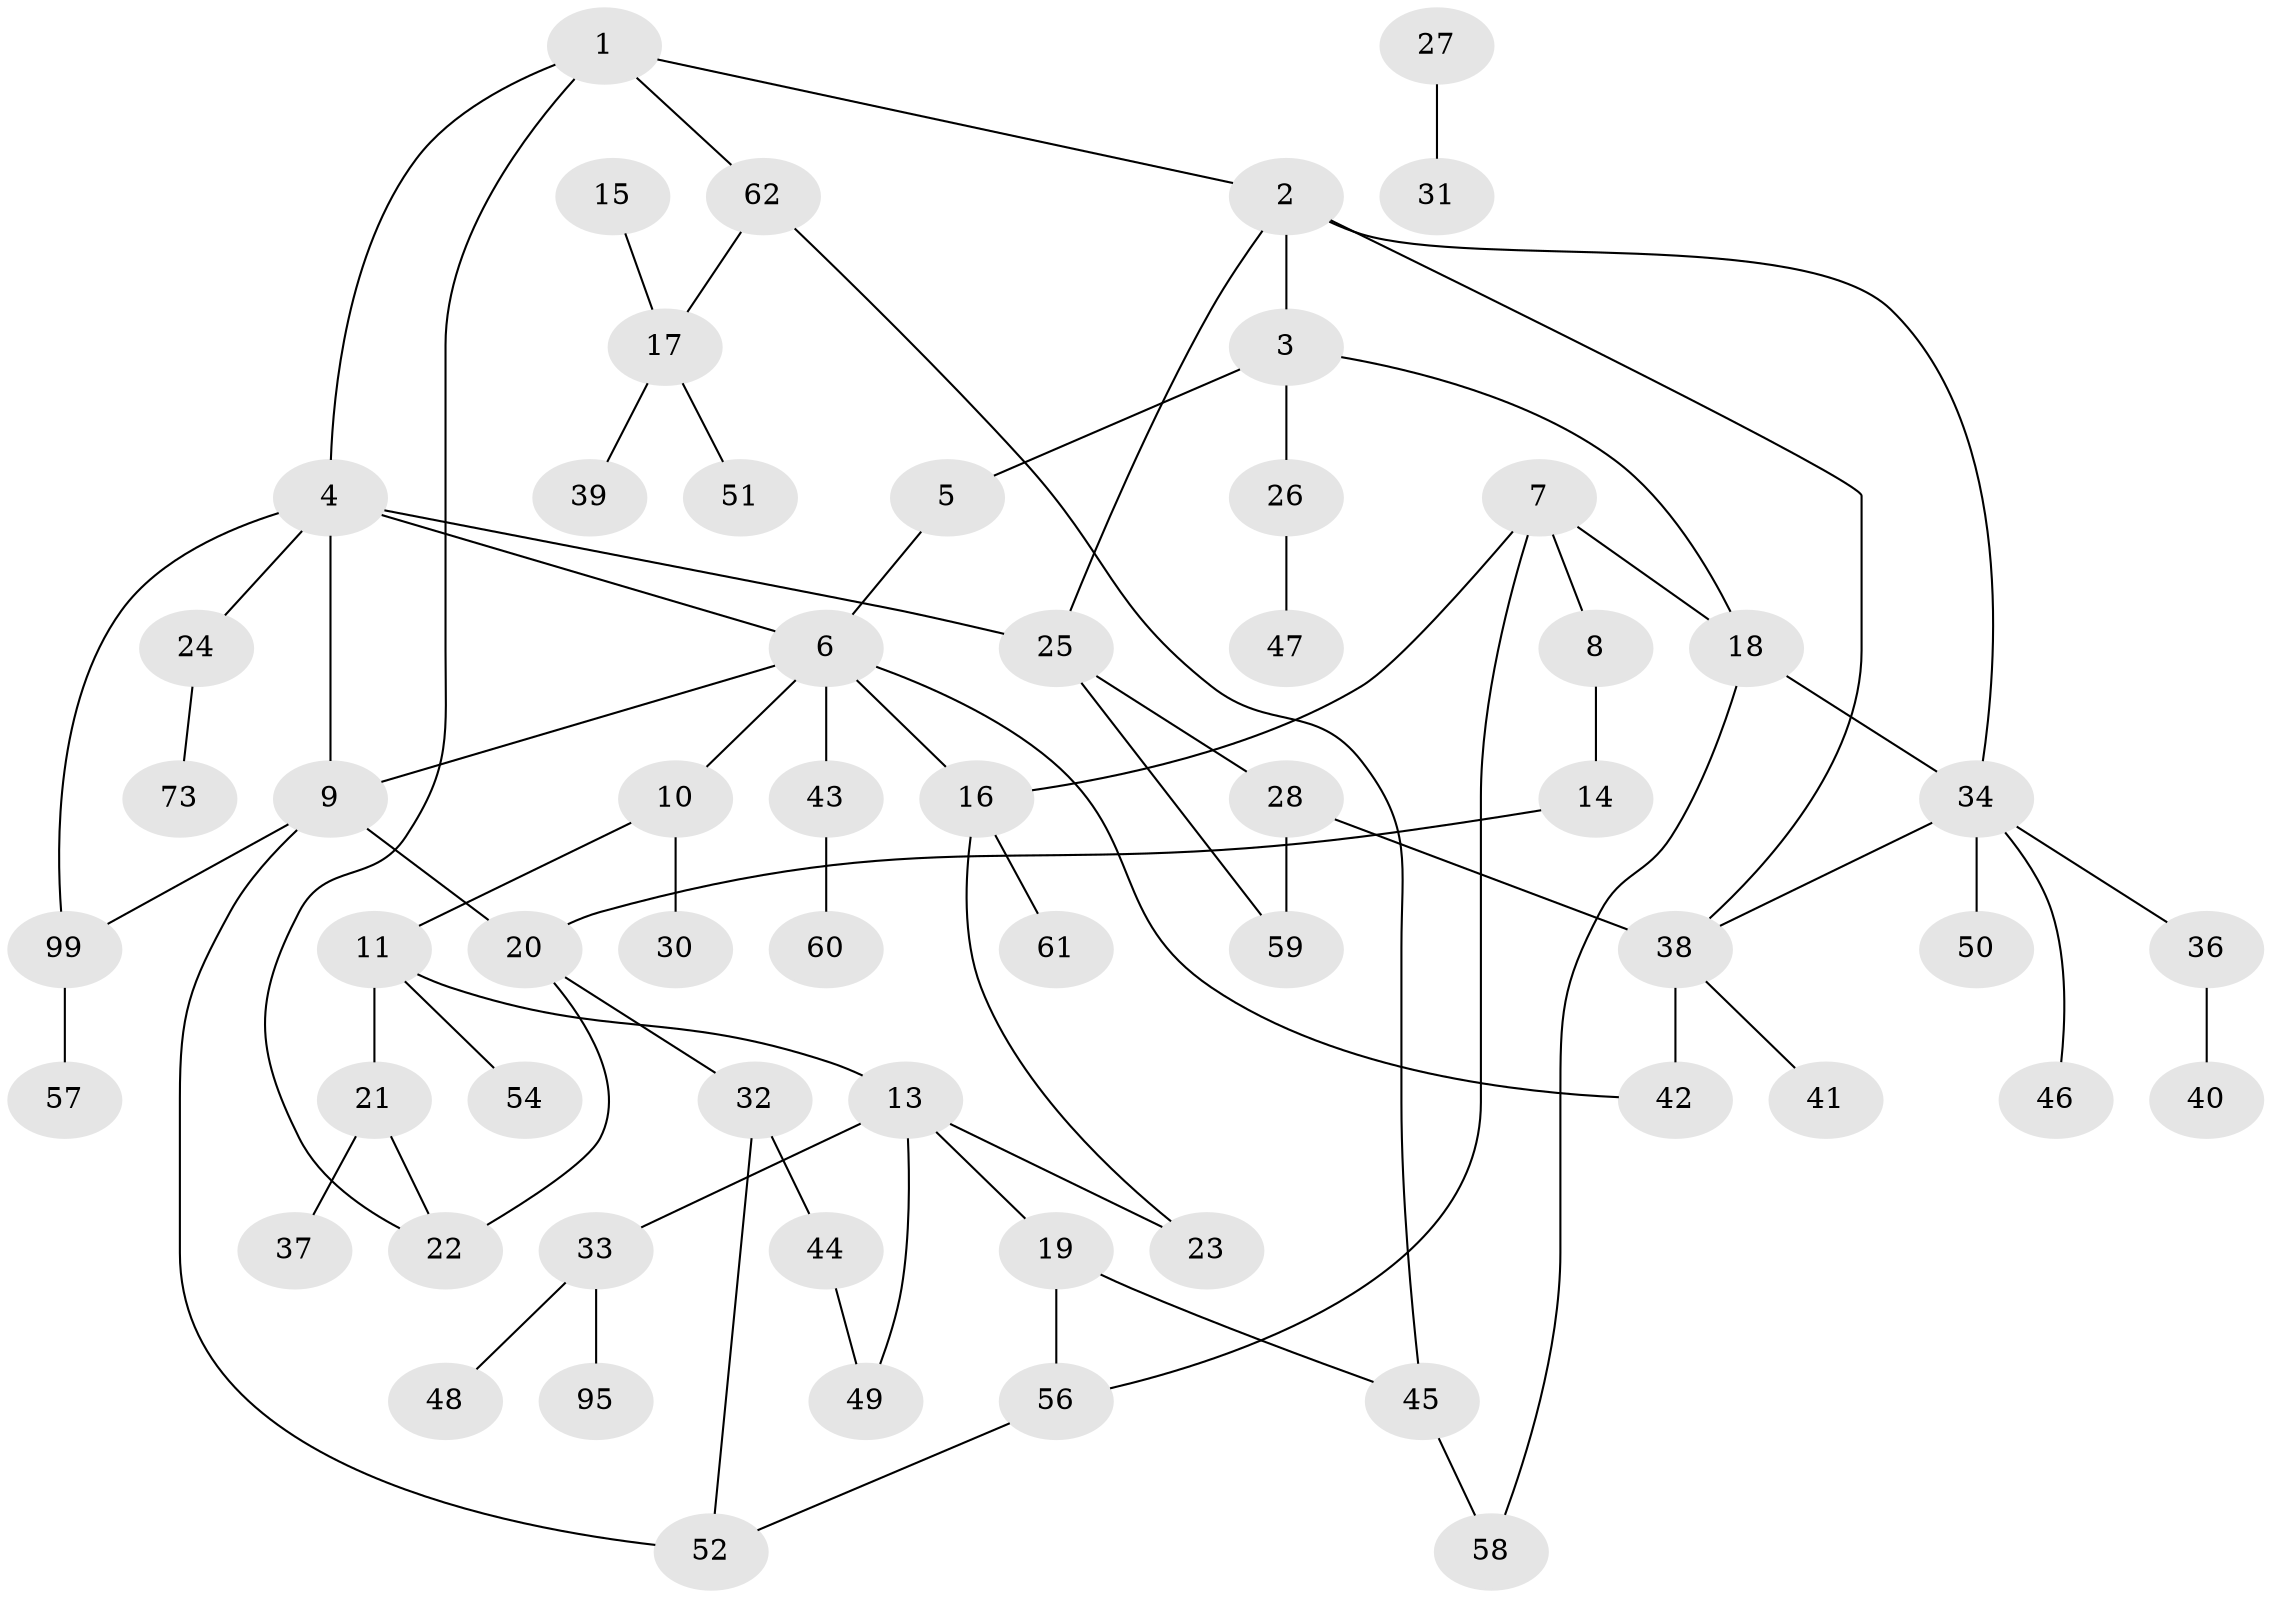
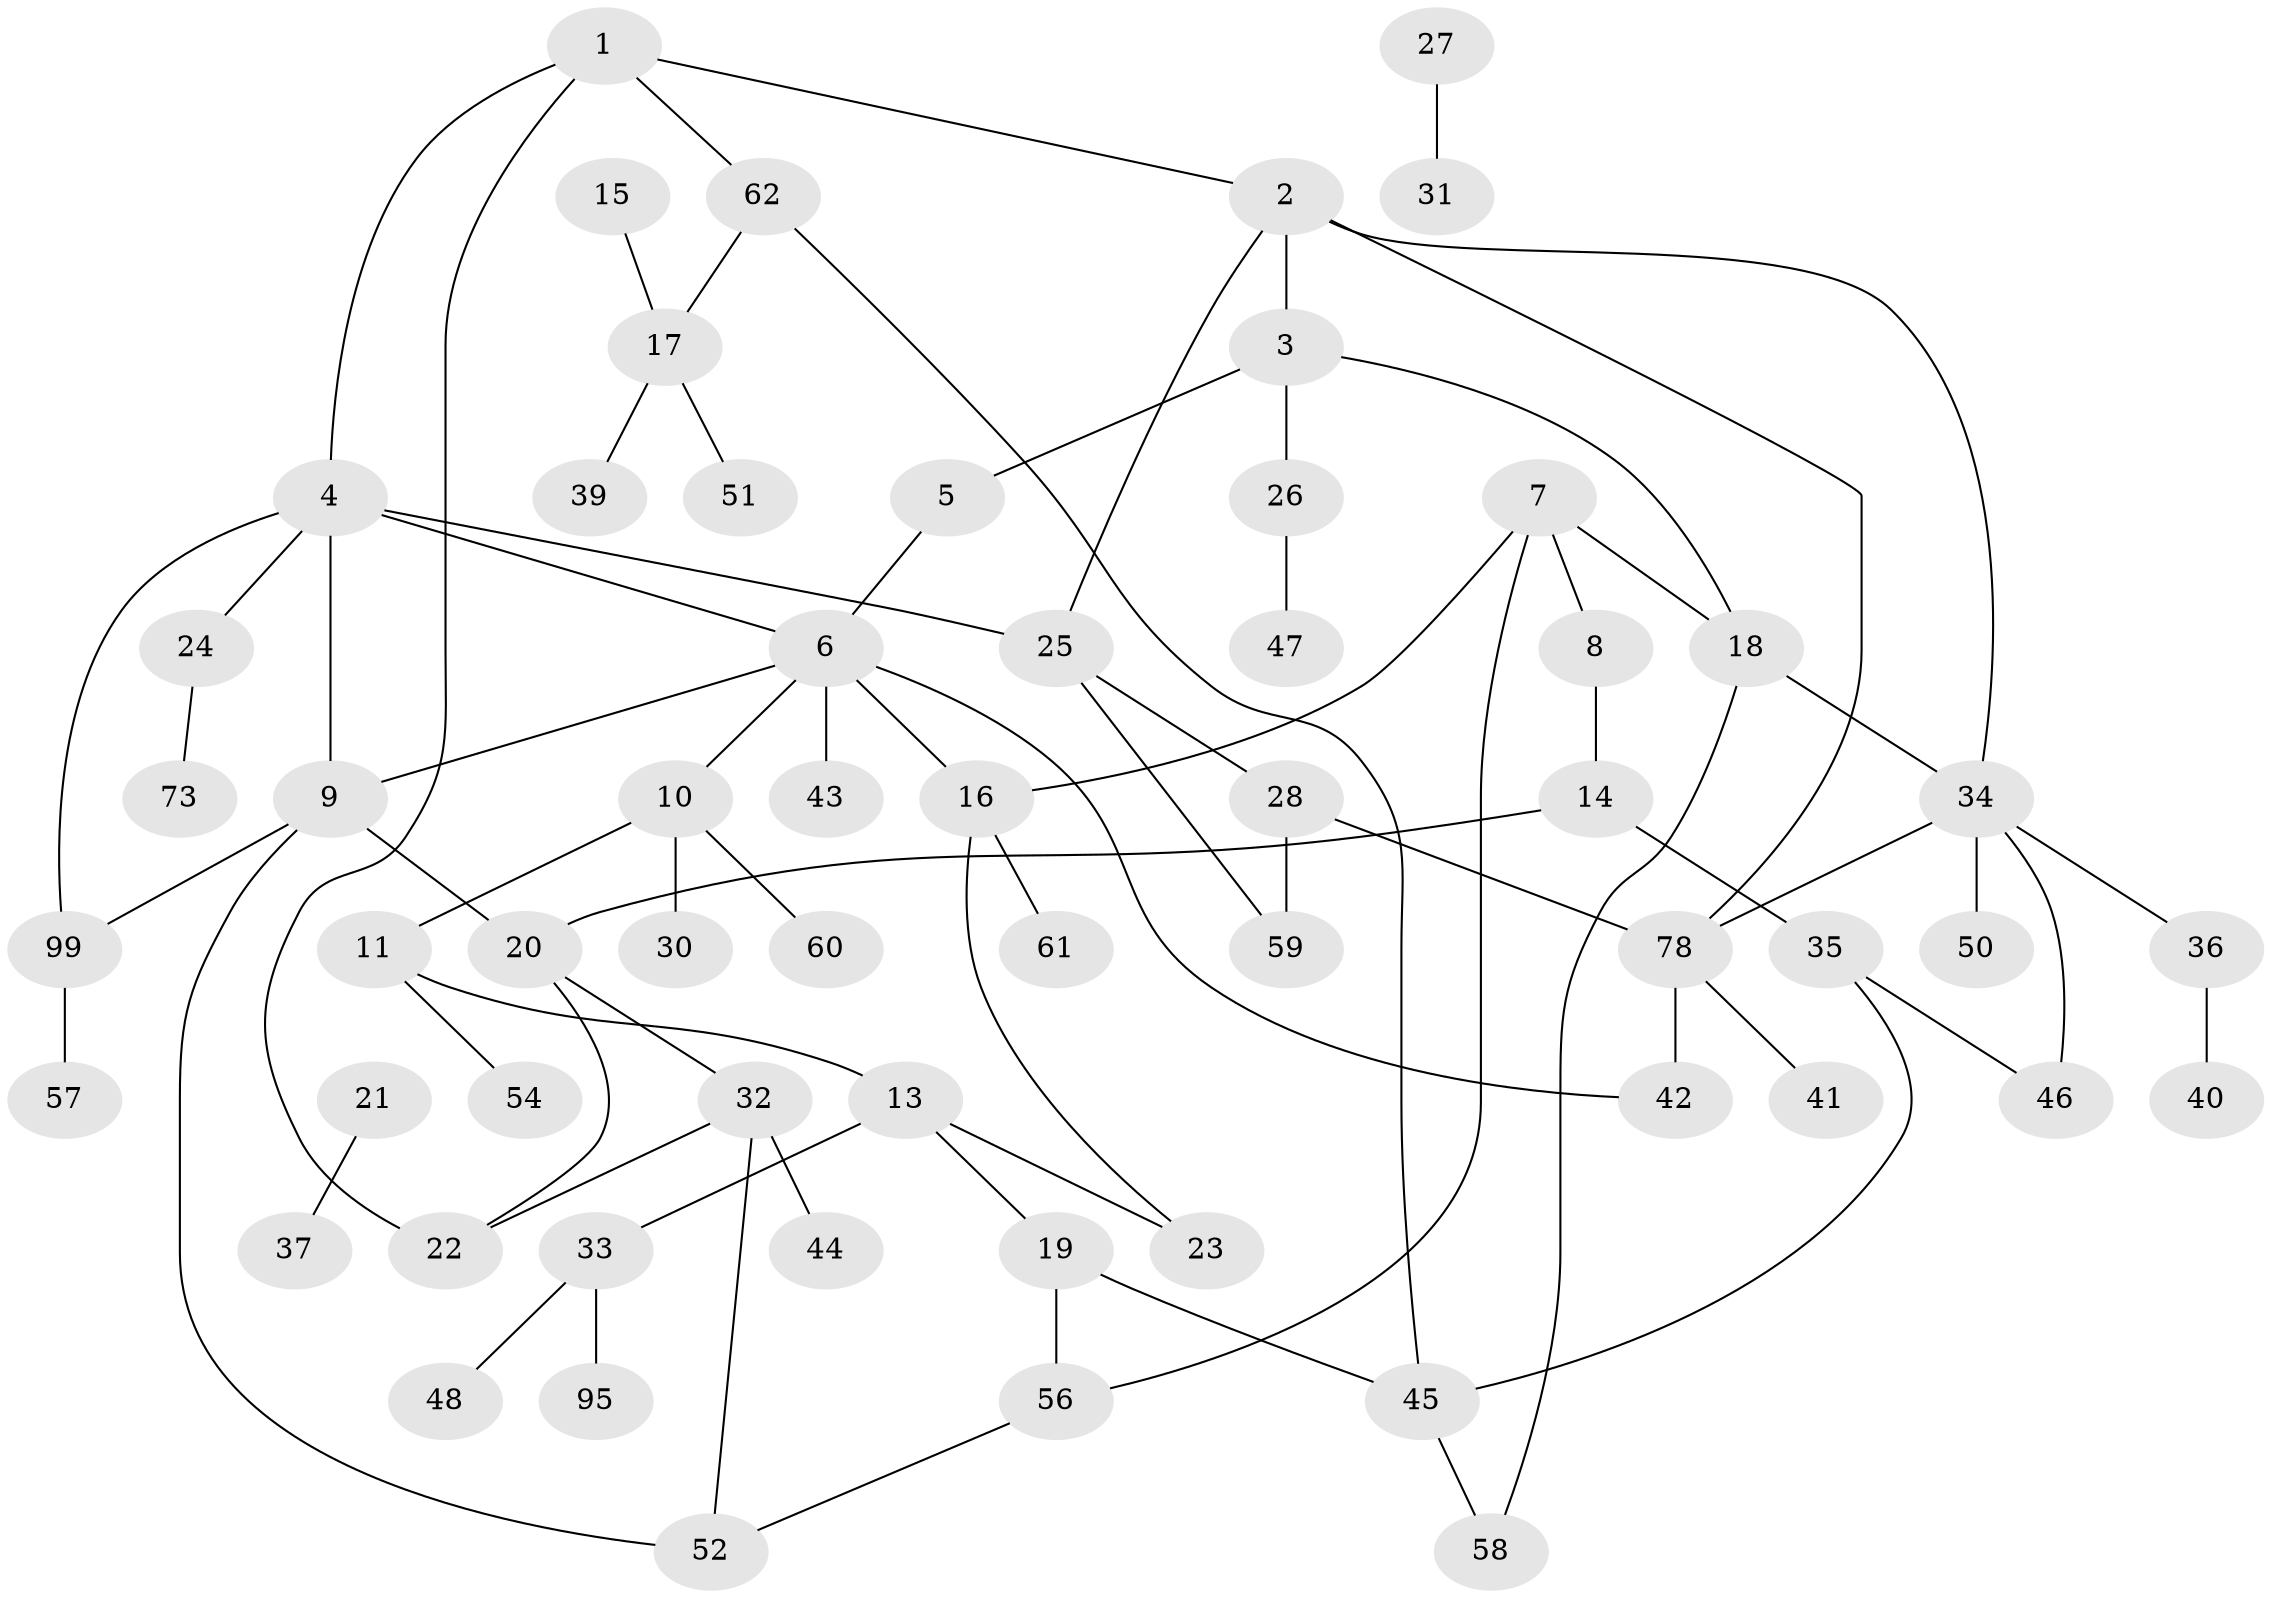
(826, 880) -> (742, 865)
(1675, 950) -> (1675, 950)
none -> (1826, 950)
(374, 1025) -> none
(410, 1175) -> (600, 1176)
(866, 1401) -> none
